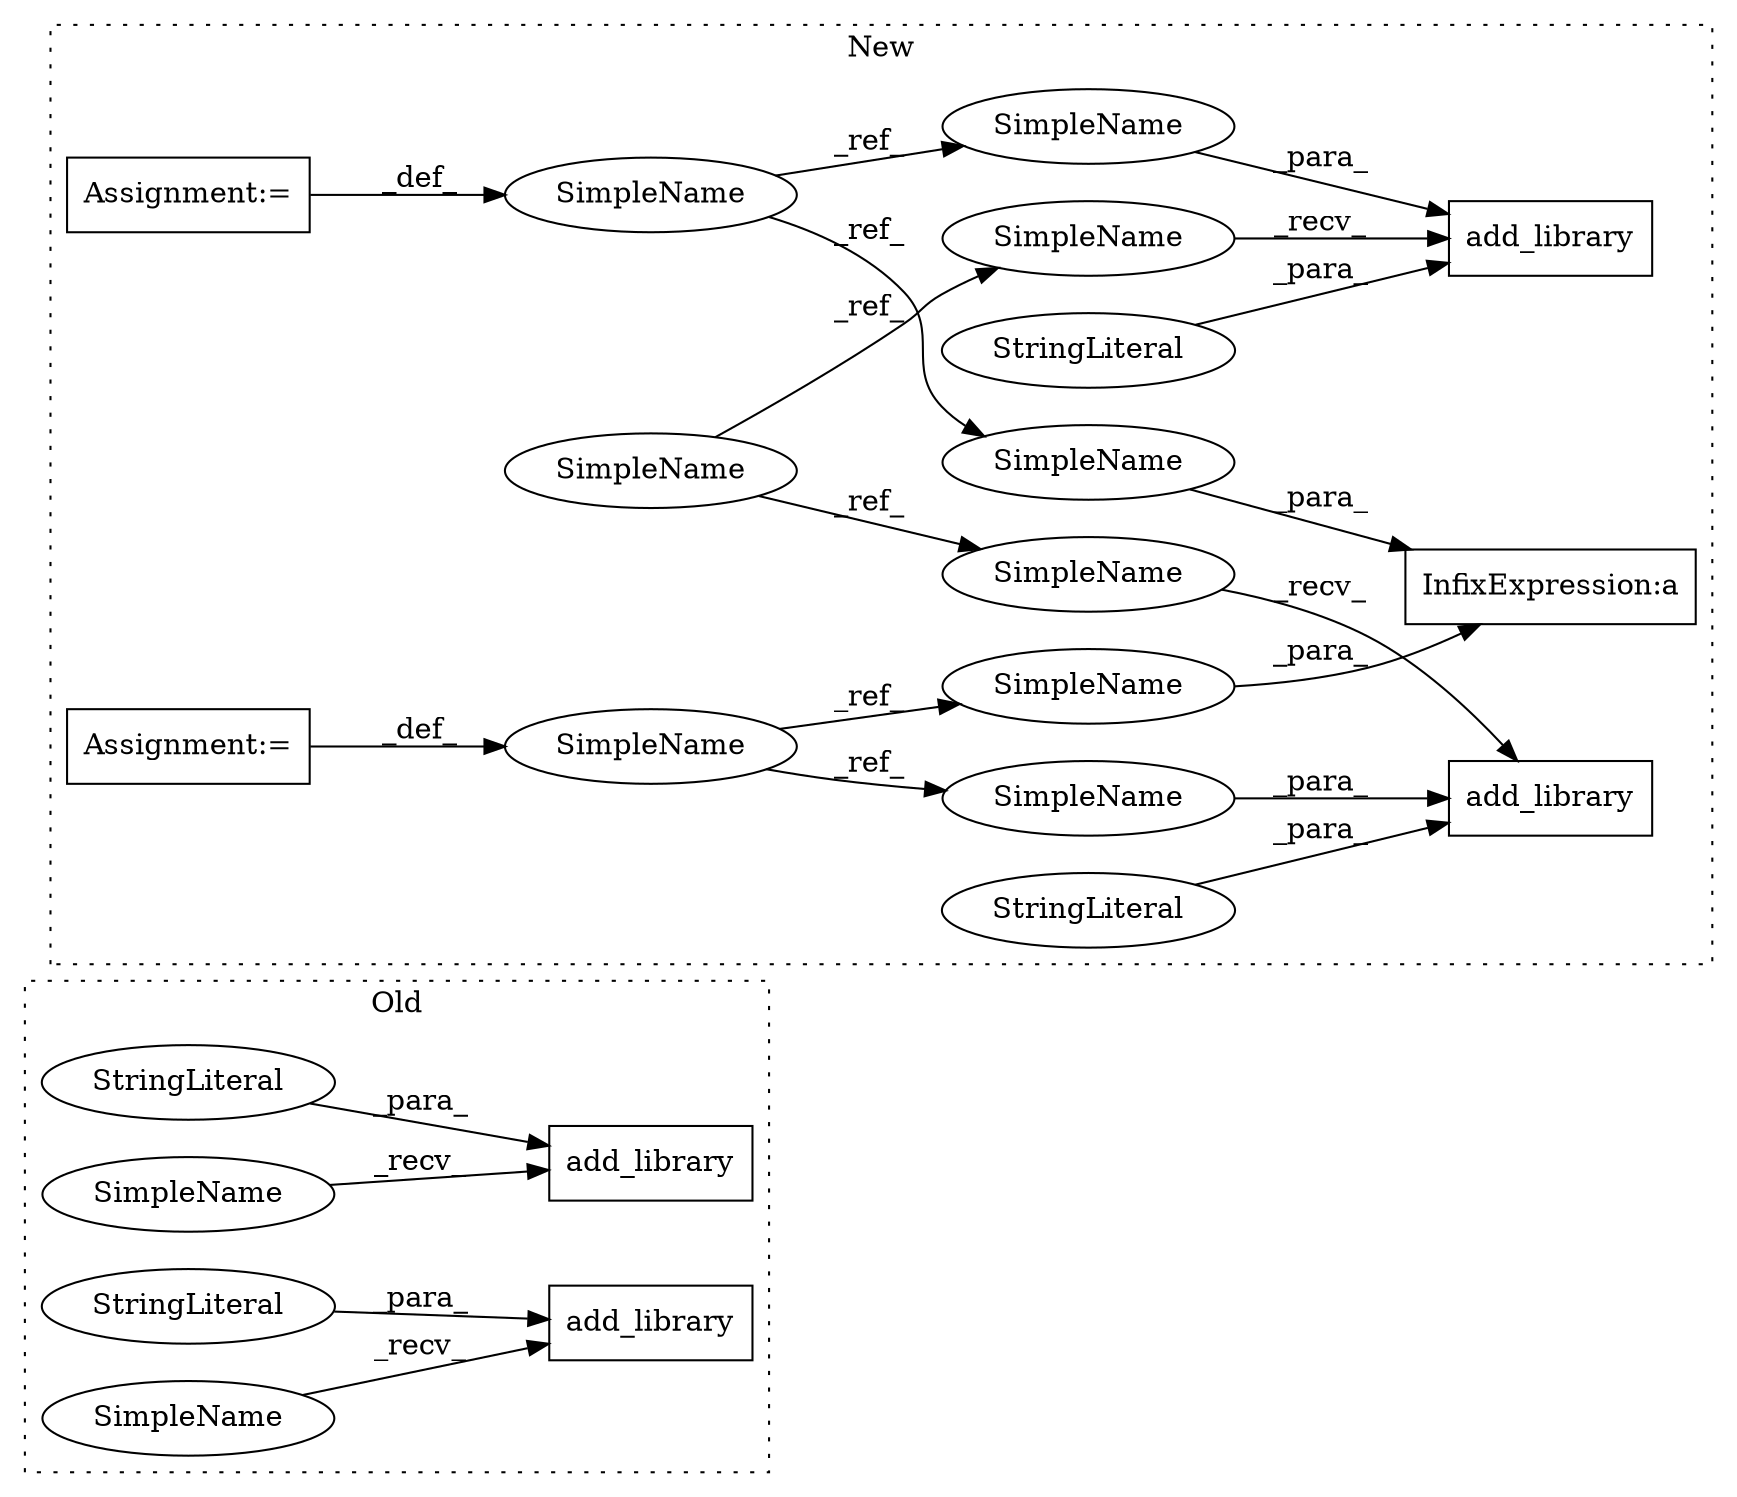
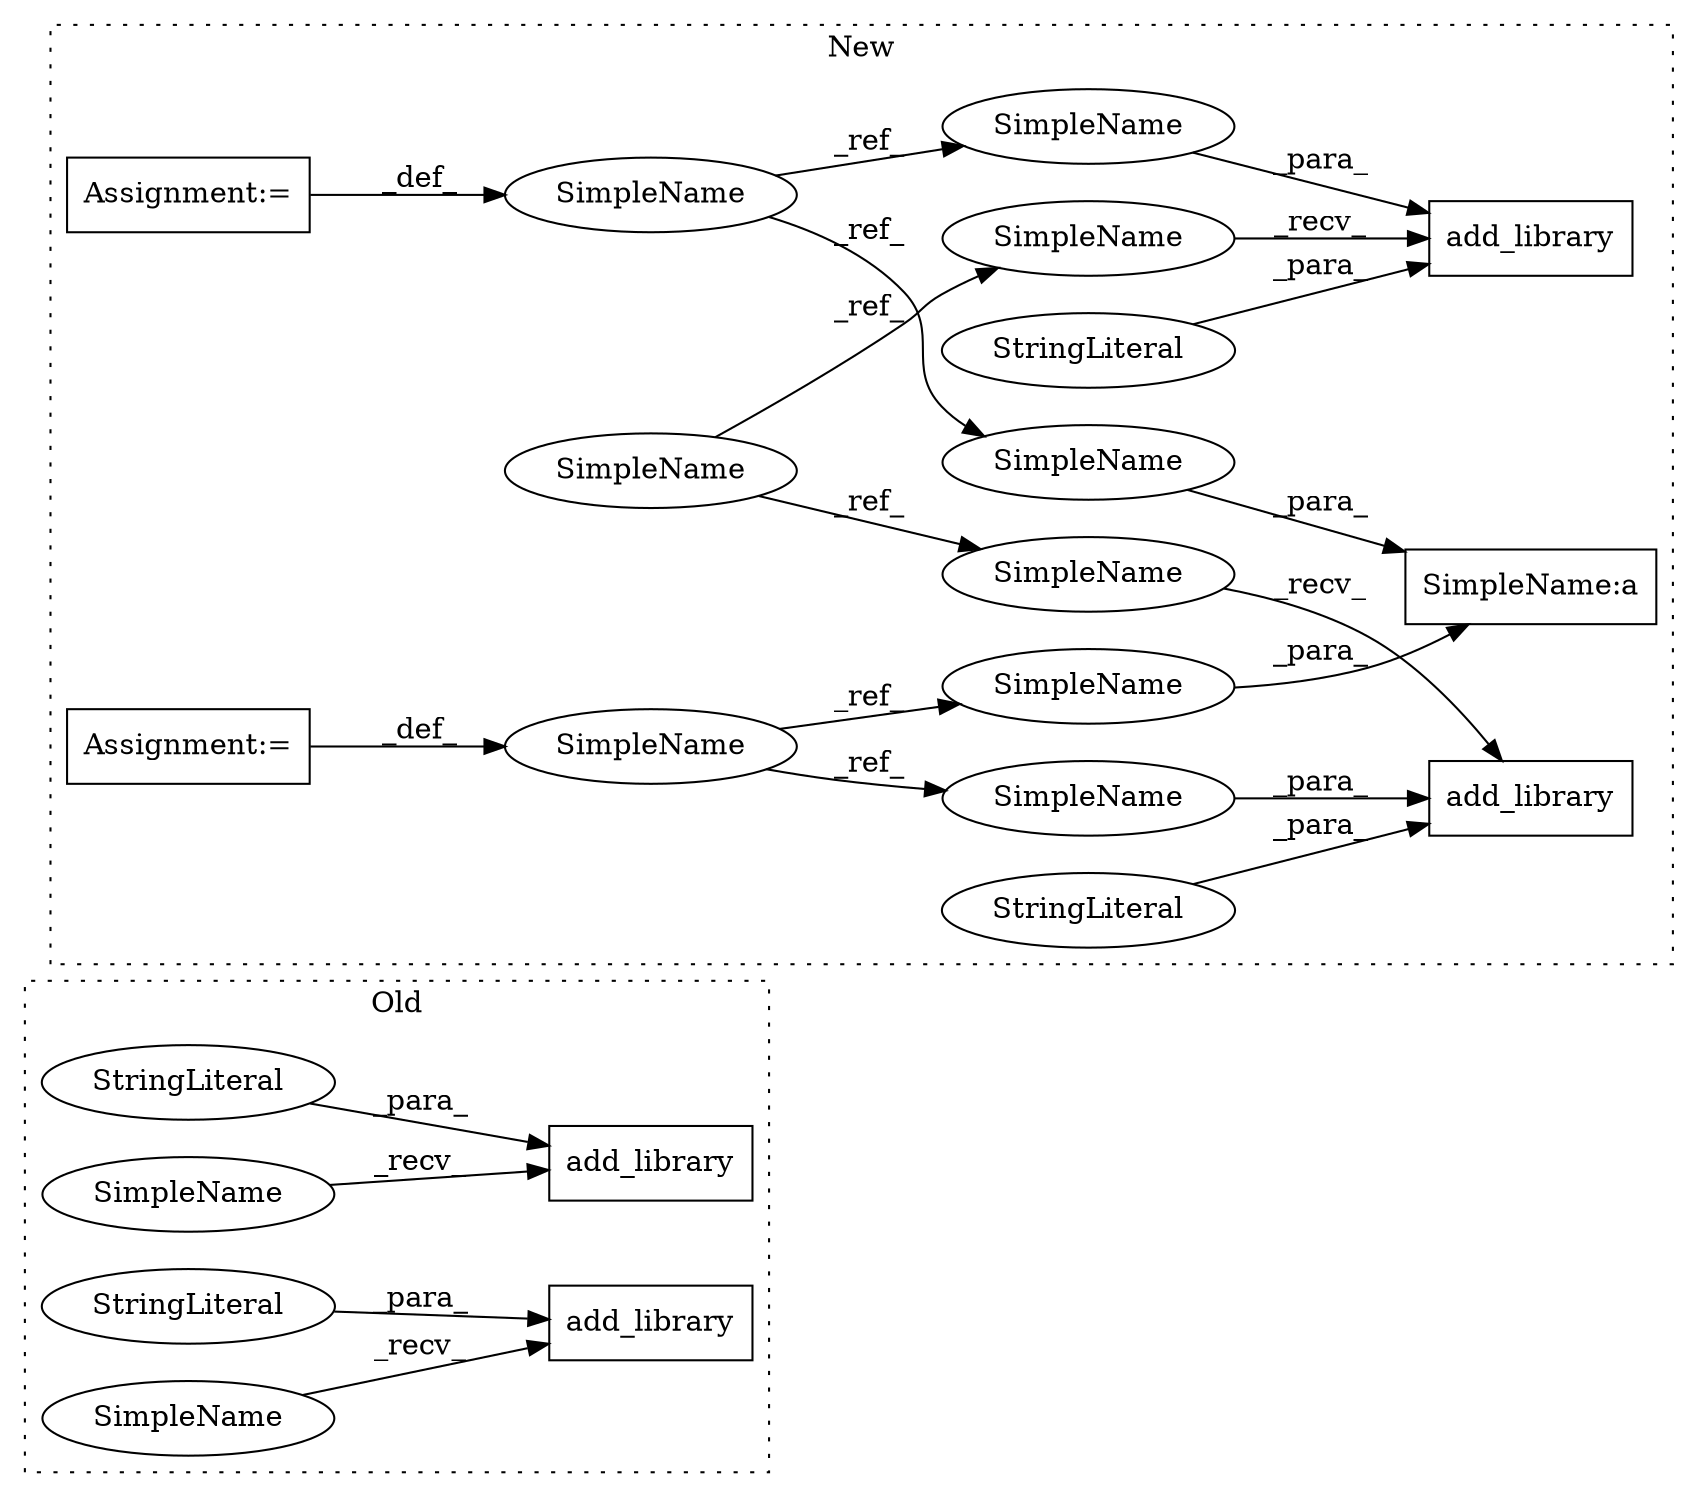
(1551, 587) -> (1531, 587)
